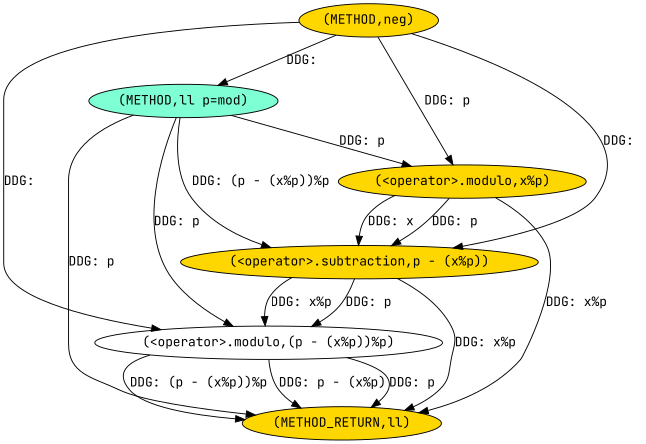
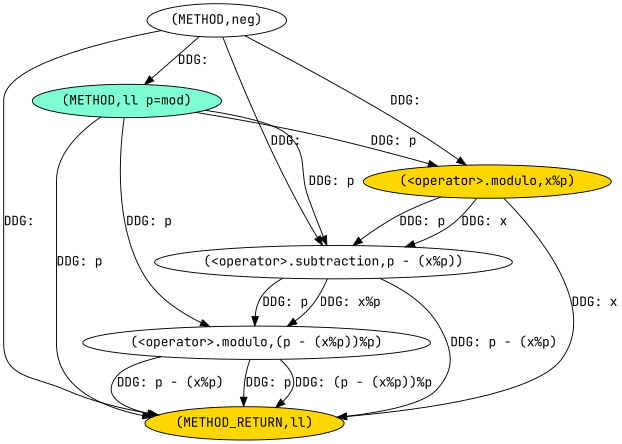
(369, 20) -> (217, 20)
(447, 101) -> (409, 101)
(4, 107) -> (4, 218)
(261, 182) -> (332, 182)
(359, 262) -> (334, 262)
(577, 302) -> (595, 302)
(486, 343) -> (504, 343)
